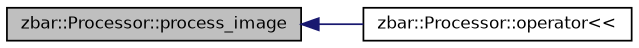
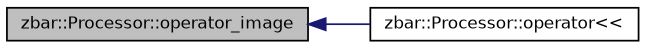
(154, 24) -> (157, 24)
